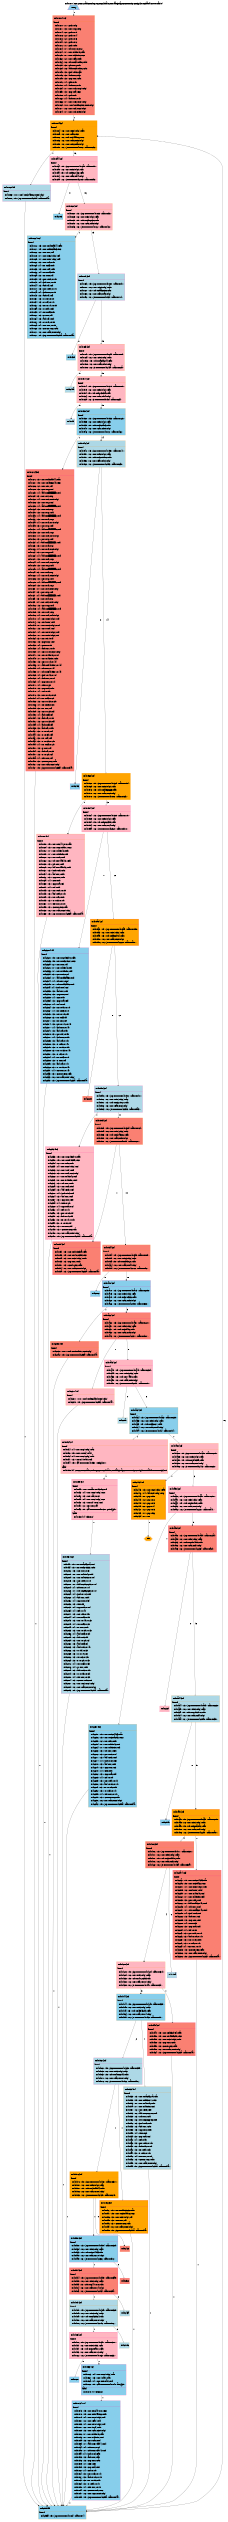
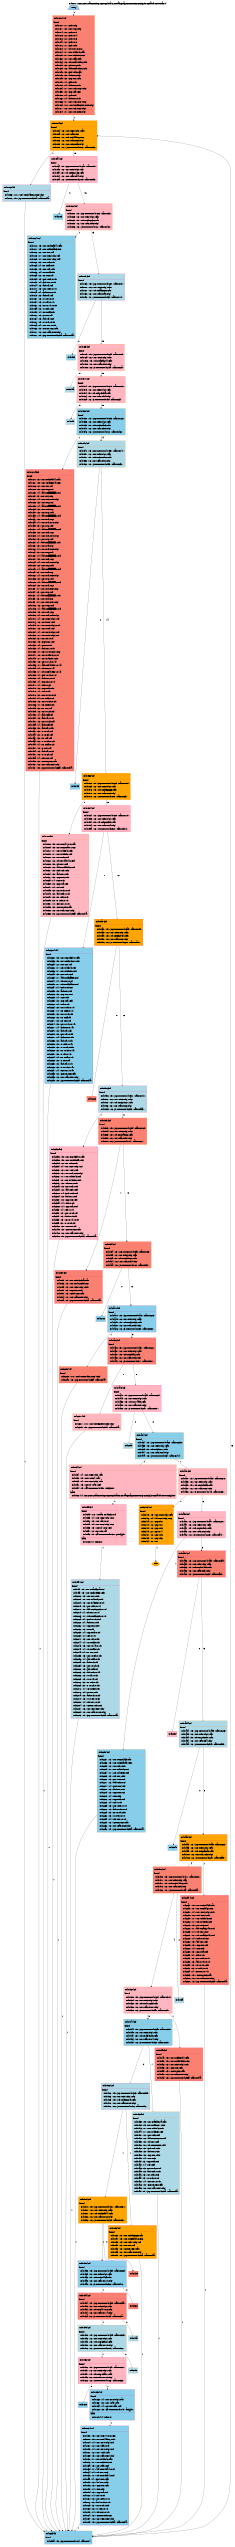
none -> (57, 1916)
